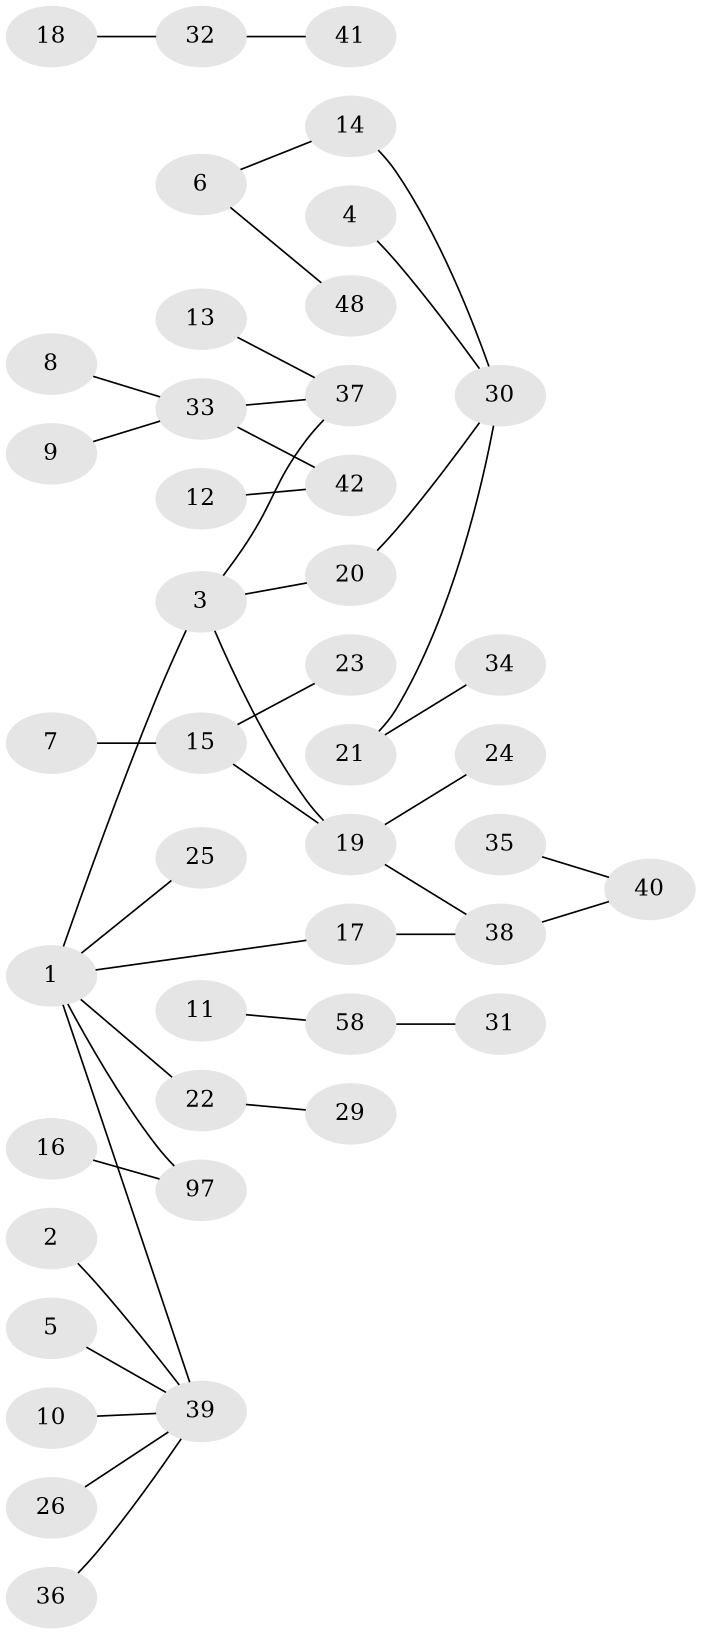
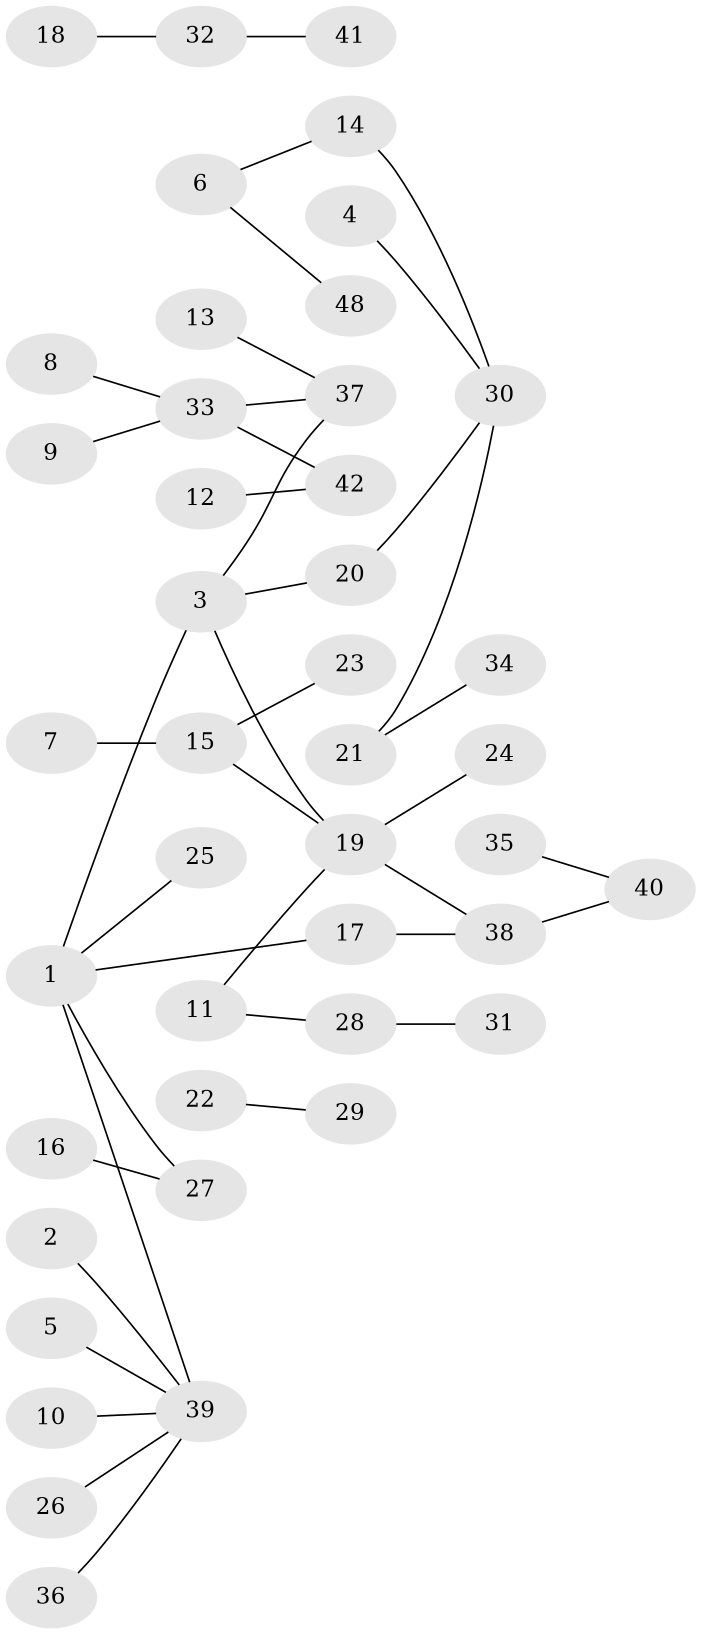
none -> (273, 926)
(351, 1024) -> (351, 1024)
(126, 1038) -> none
(201, 1190) -> (201, 1190)
